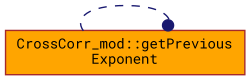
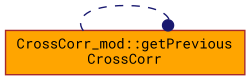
(125, 53) -> (125, 53)
